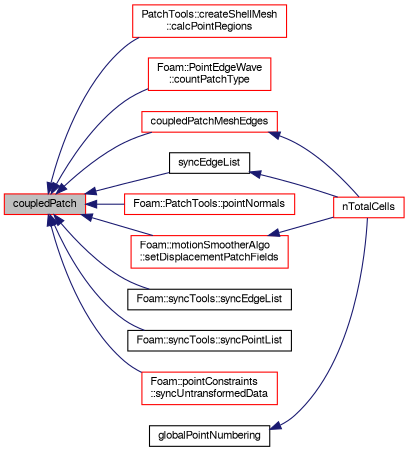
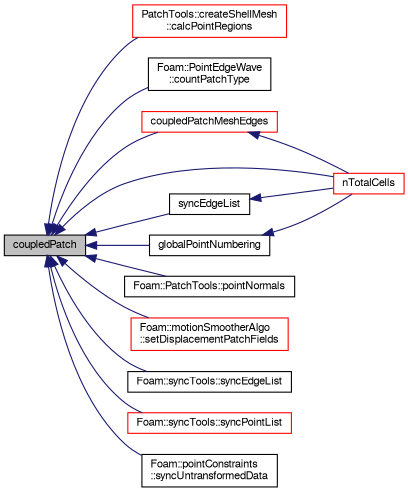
(210, 74) -> (210, 74)
(45, 204) -> (45, 245)
(210, 204) -> (210, 287)
(306, 225) -> (190, 170)
none -> (123, 245)
(210, 341) -> (210, 423)
(210, 388) -> (210, 471)
